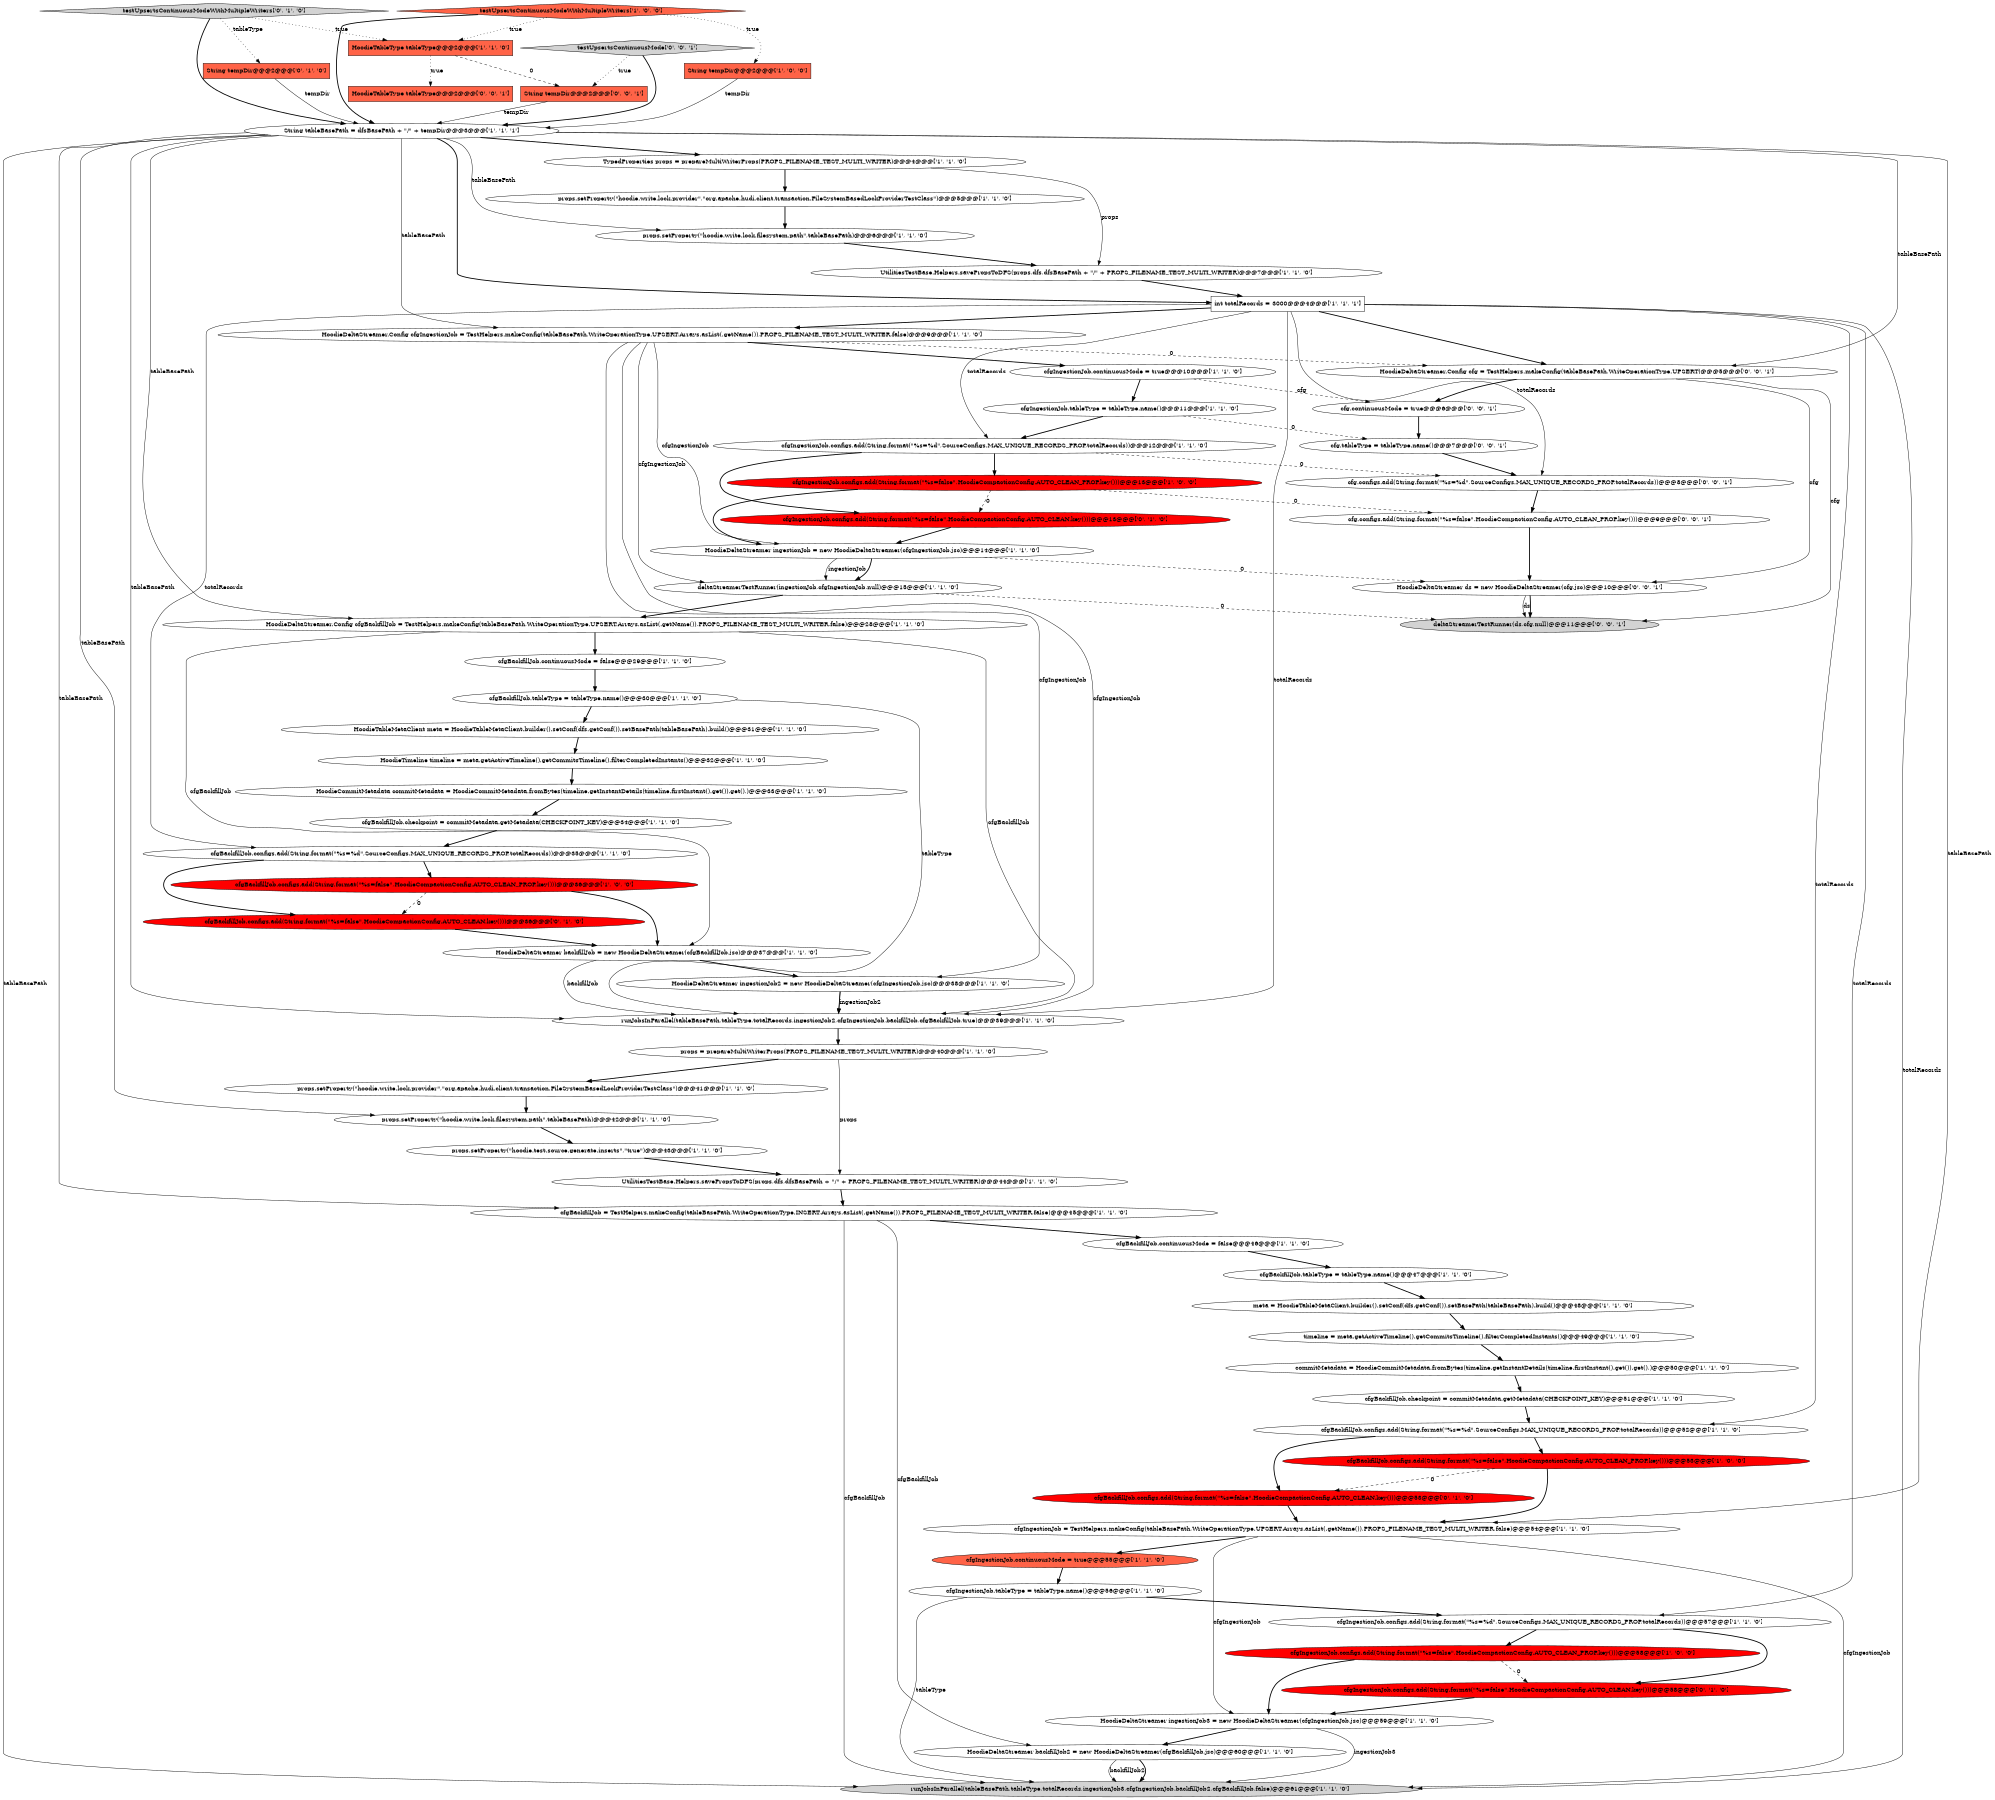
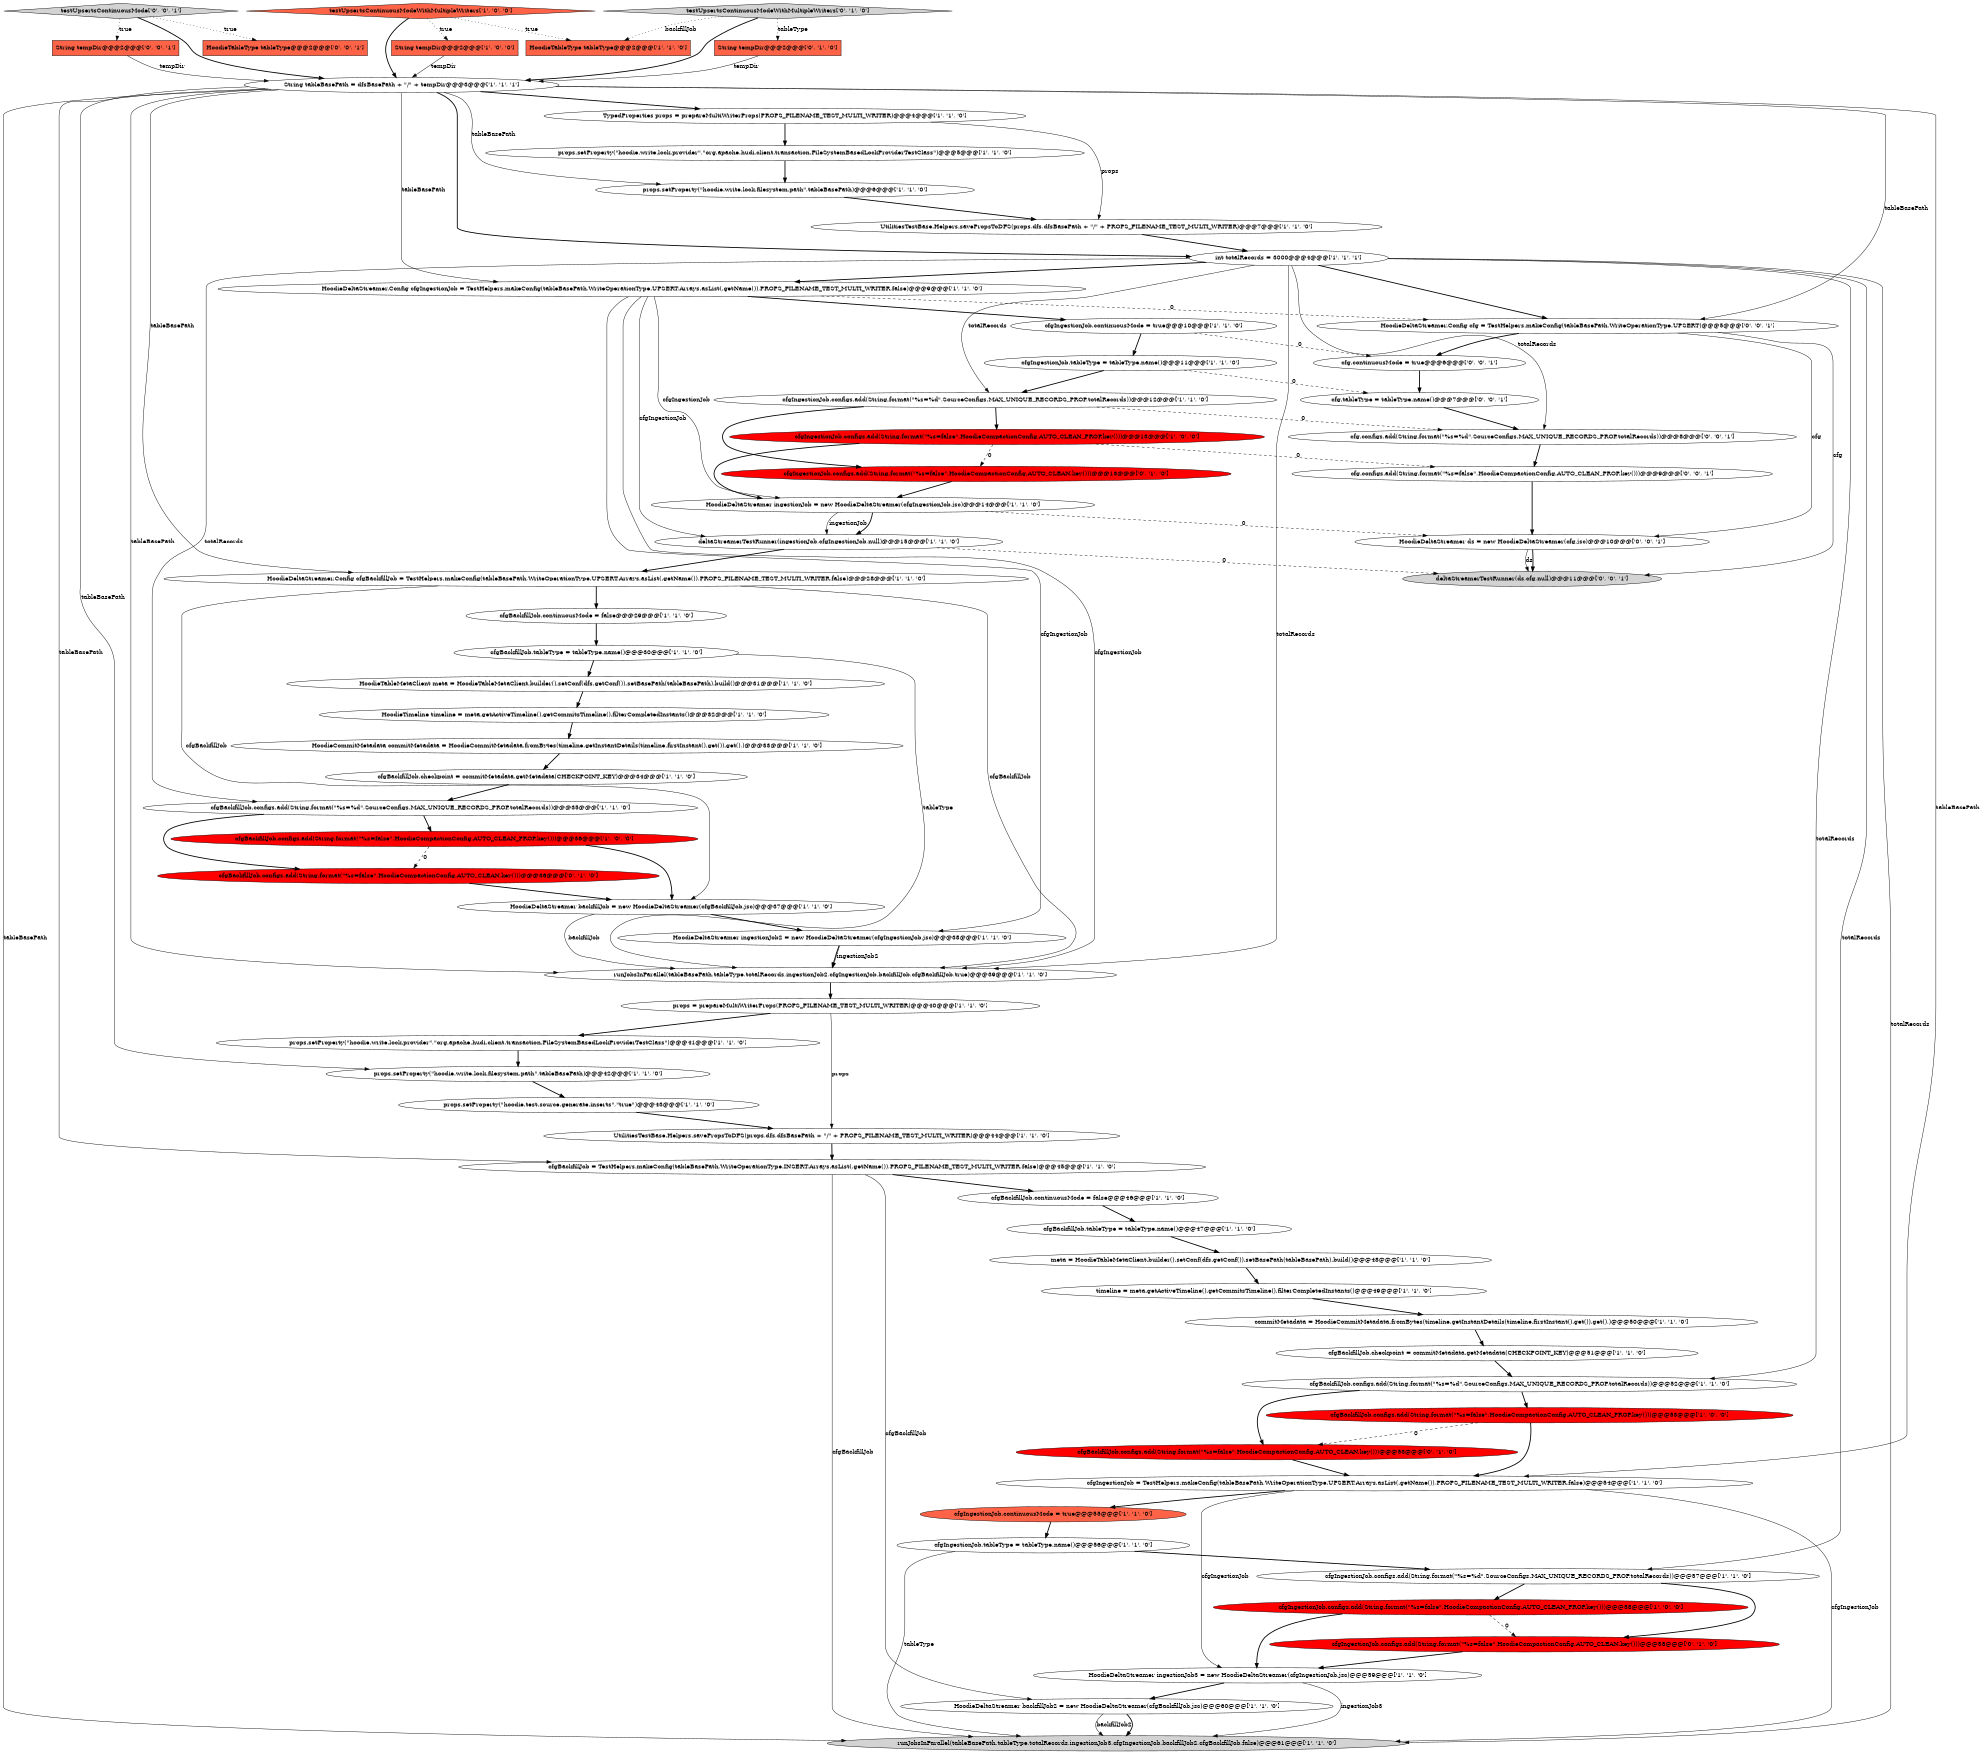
(342, 30) -> (681, 30)
(431, 69) -> (201, 27)
(505, 70) -> none
(1288, 304) -> (1289, 258)
(1302, 390) -> (1300, 344)
